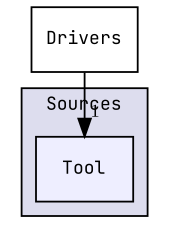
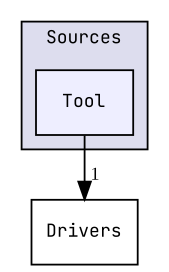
(85, 99) -> (85, 161)
